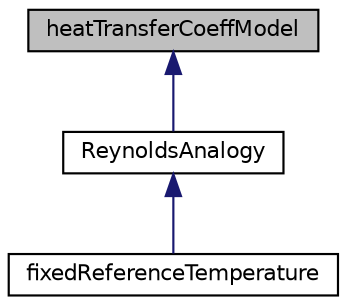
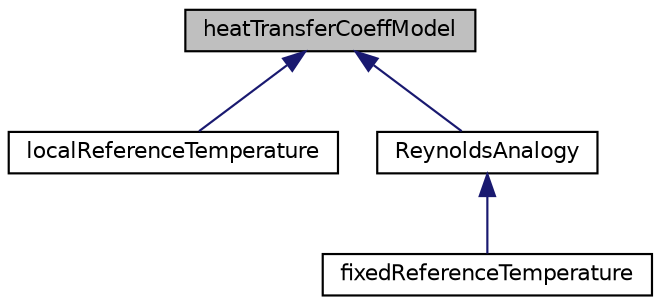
none -> (173, 153)
